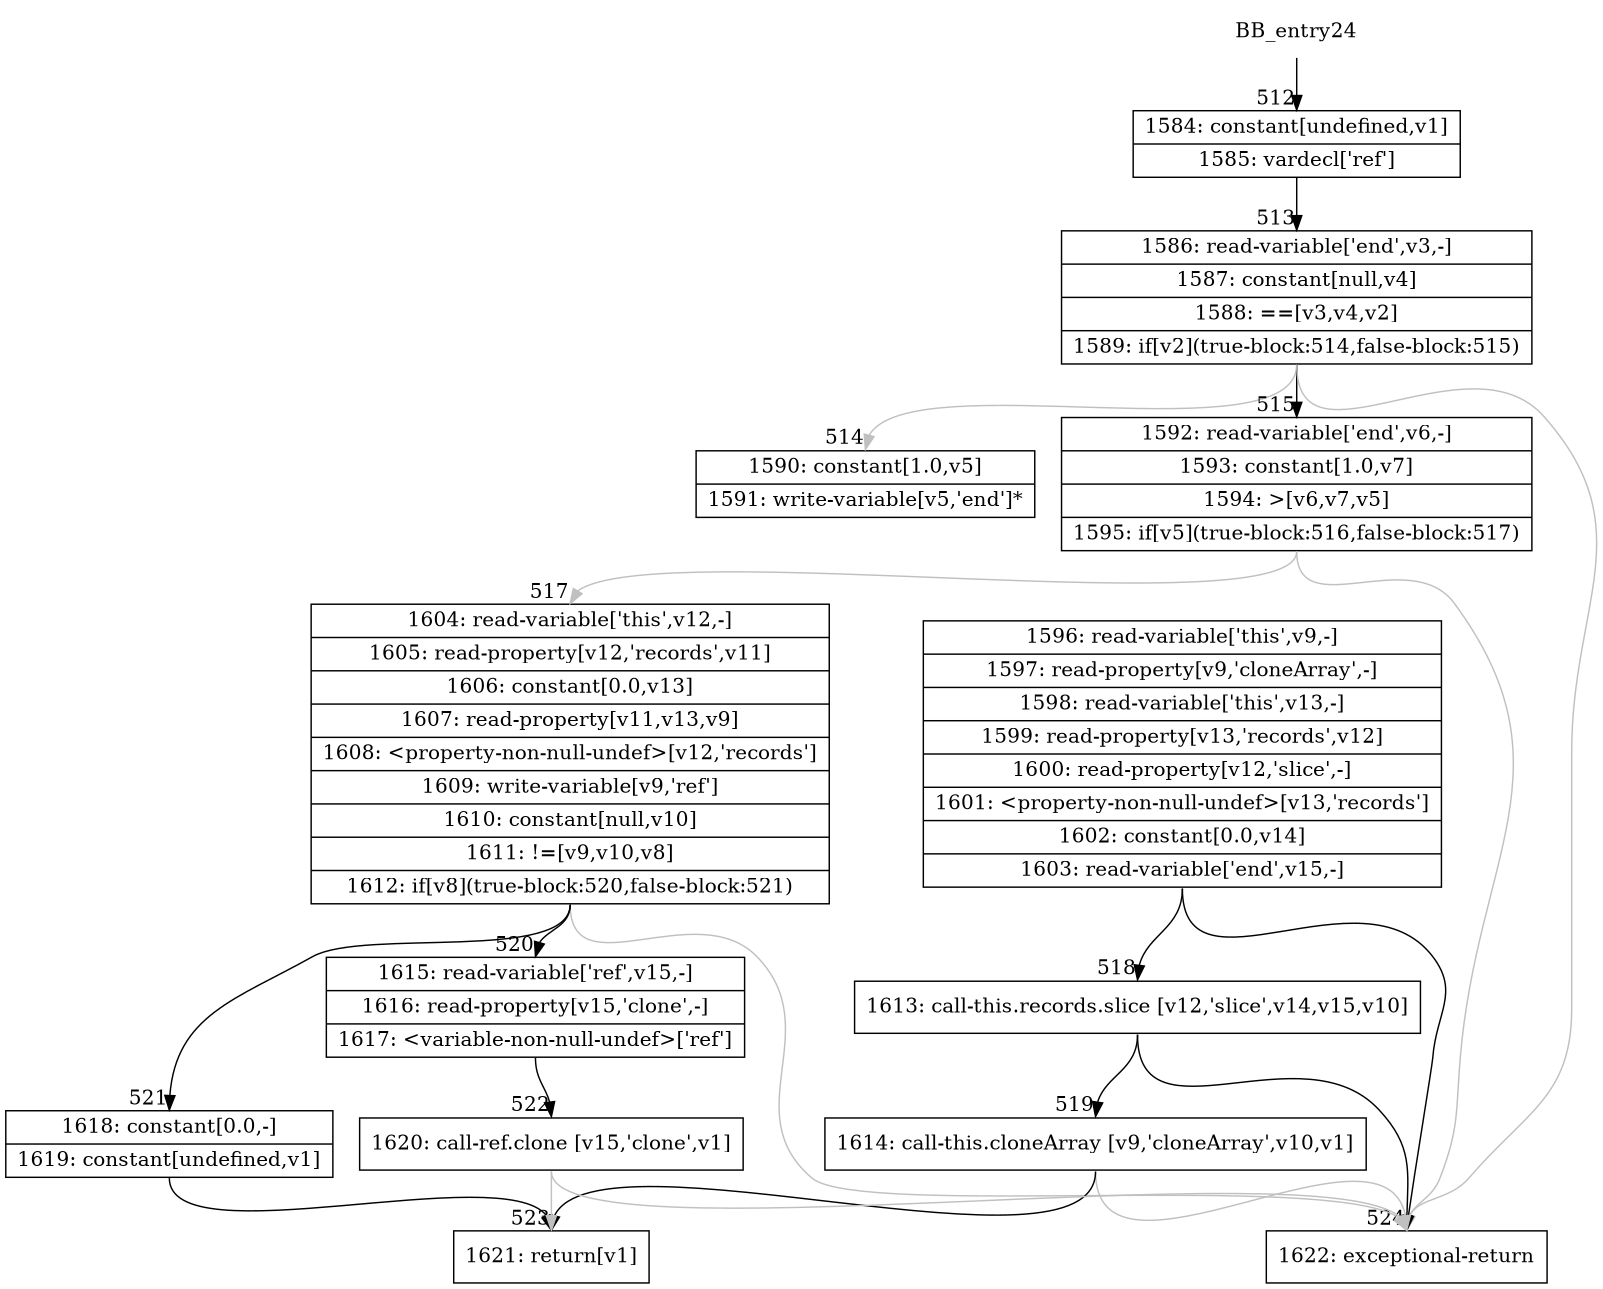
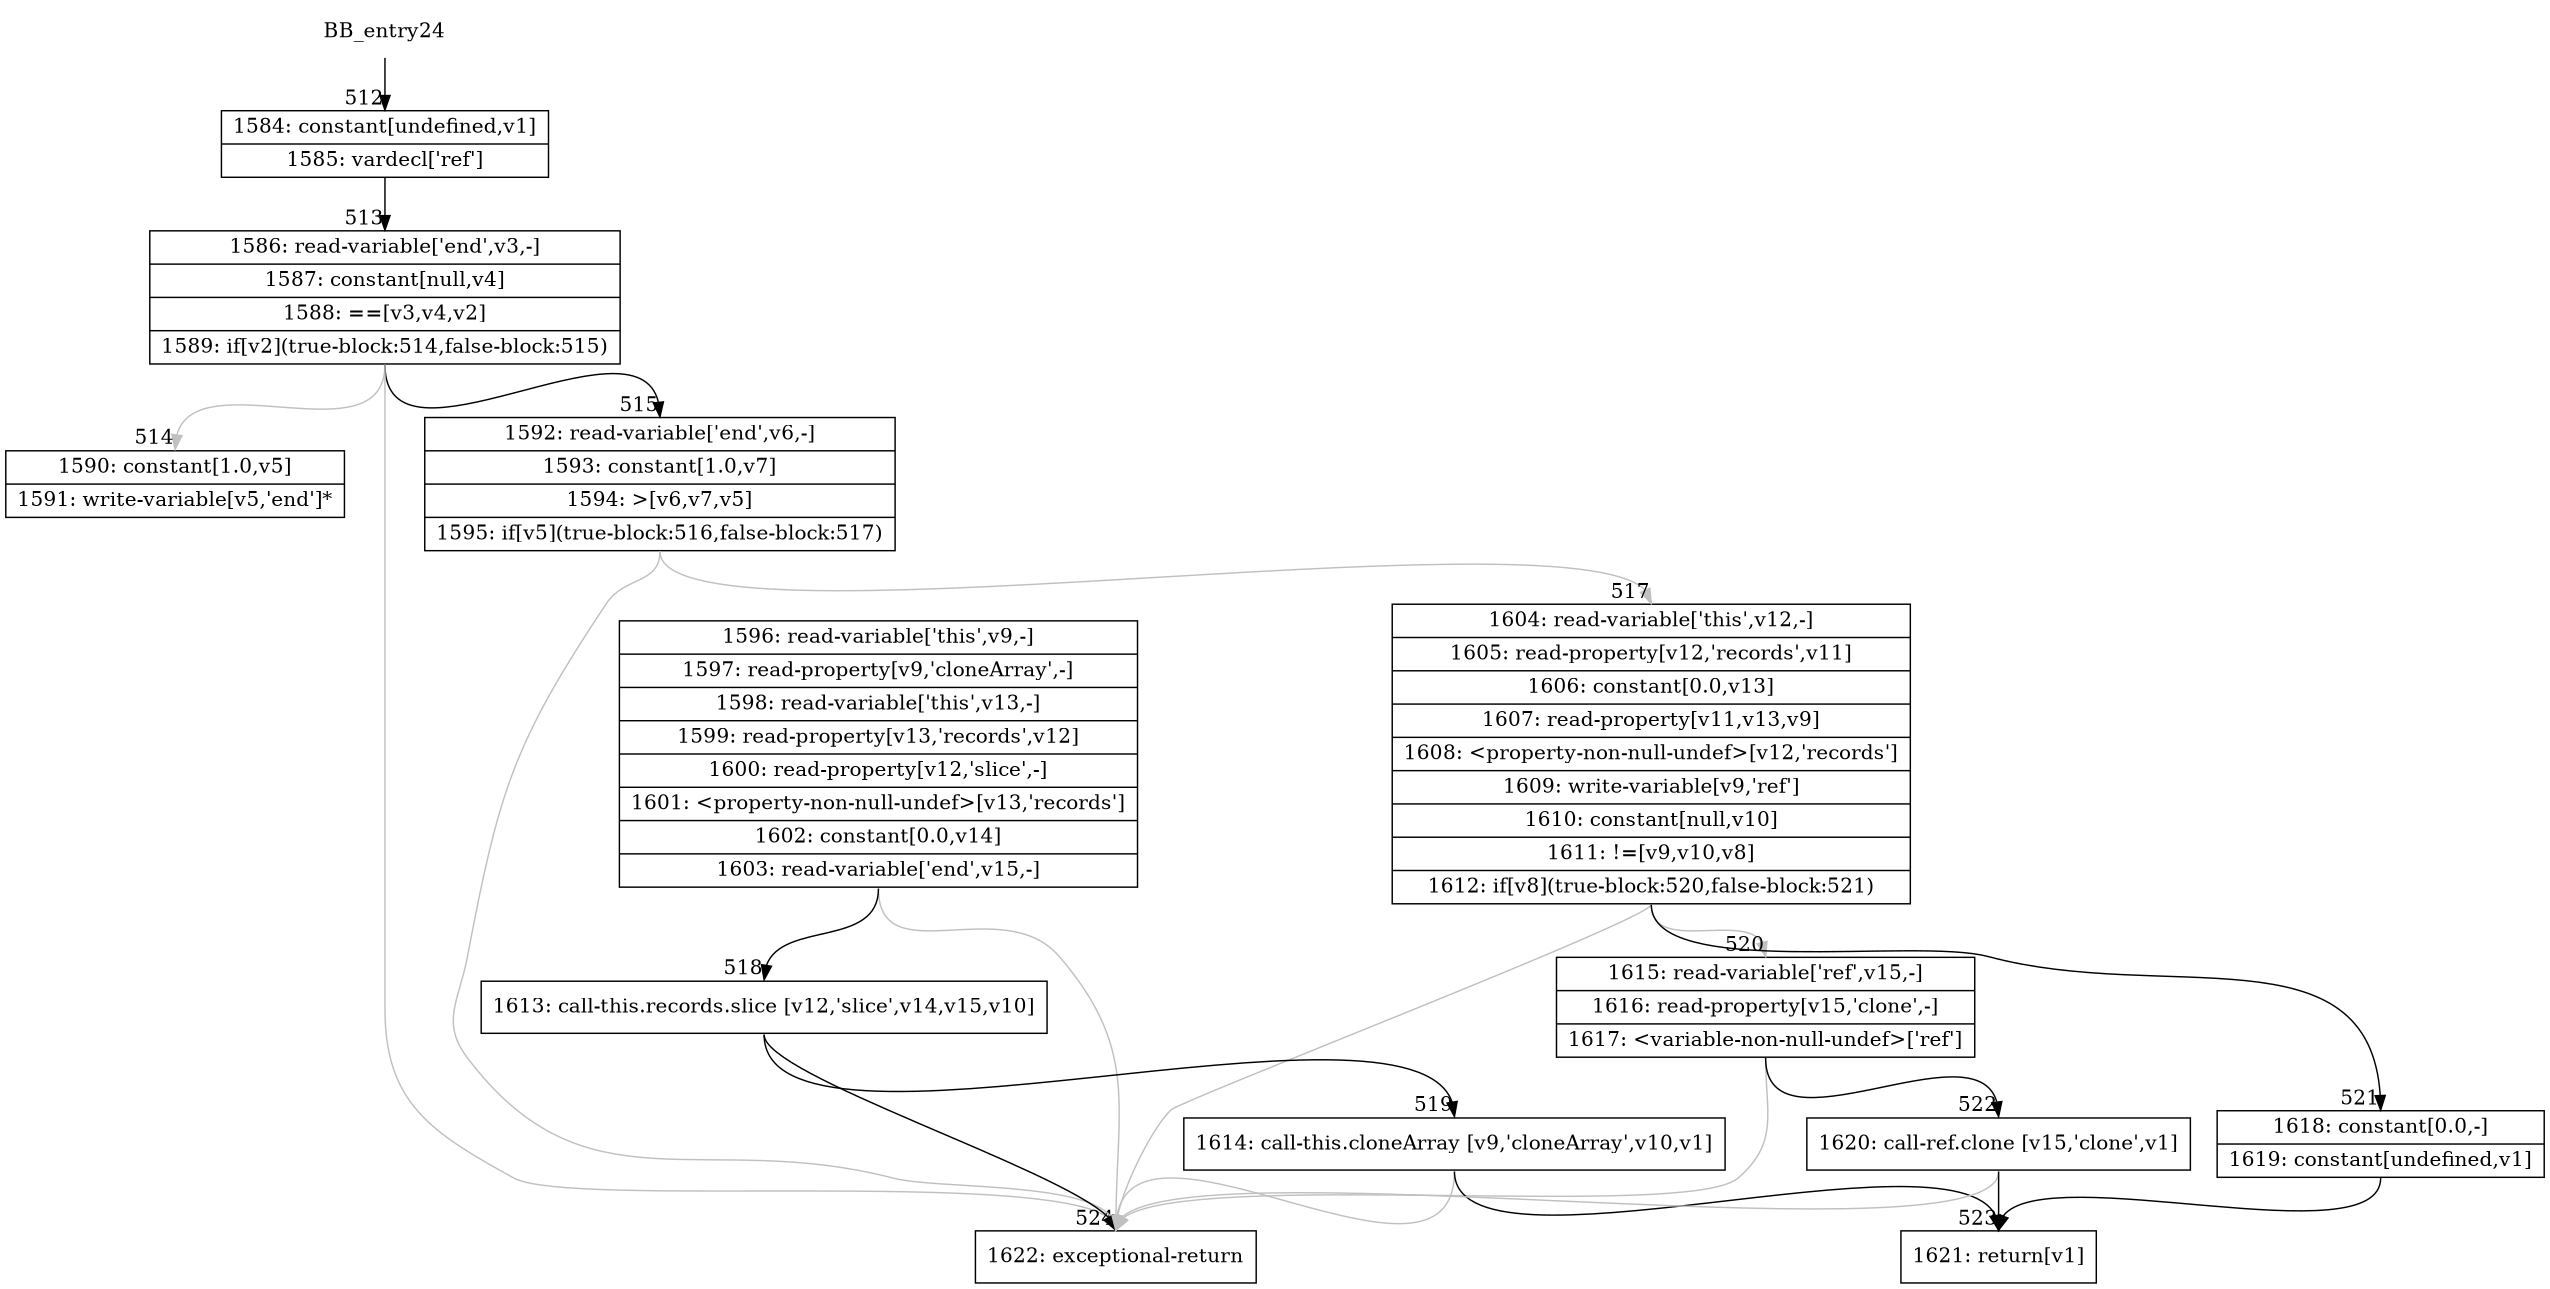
(559, 926) -> (1701, 931)
(1423, 949) -> (1078, 981)
(551, 1193) -> (1999, 1193)
none -> (1645, 1194)
